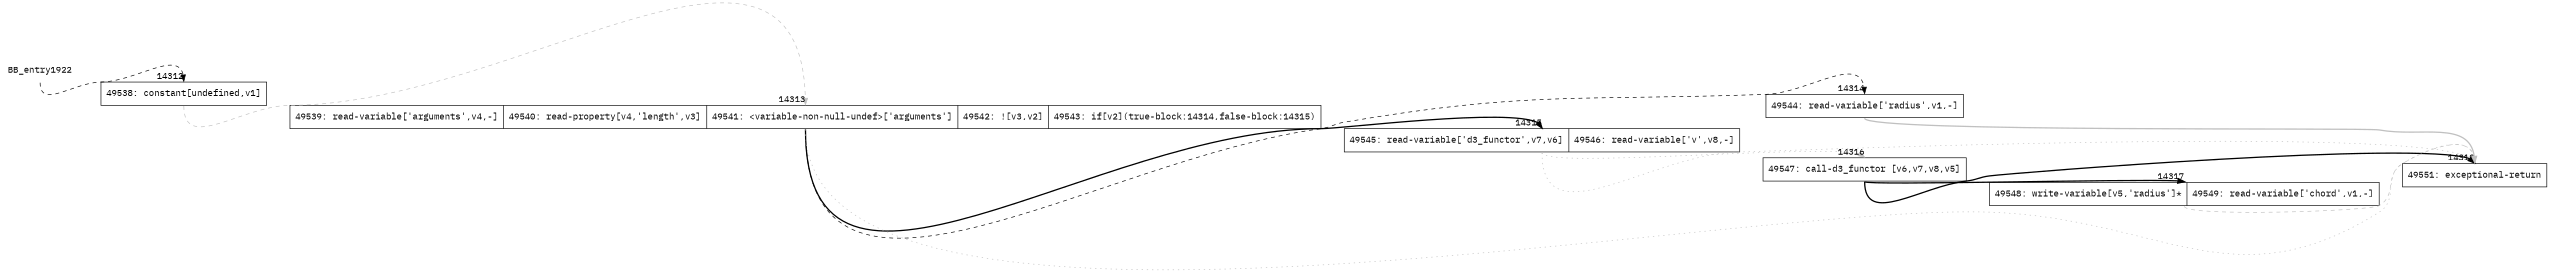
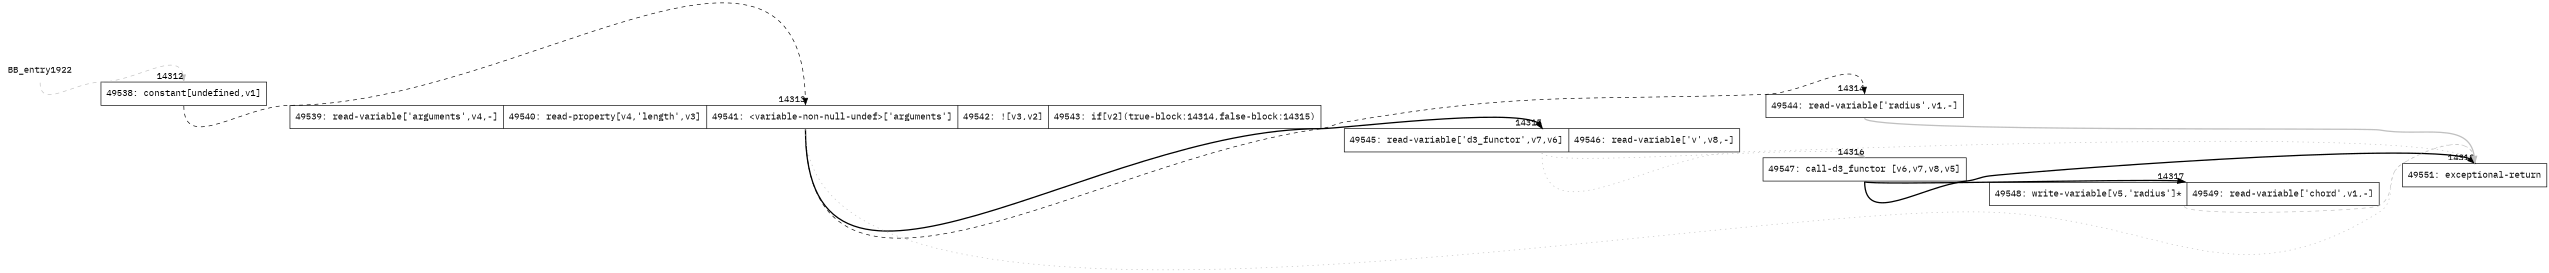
(517, 56) -> (517, 56)
(110, 81) -> (110, 81)
